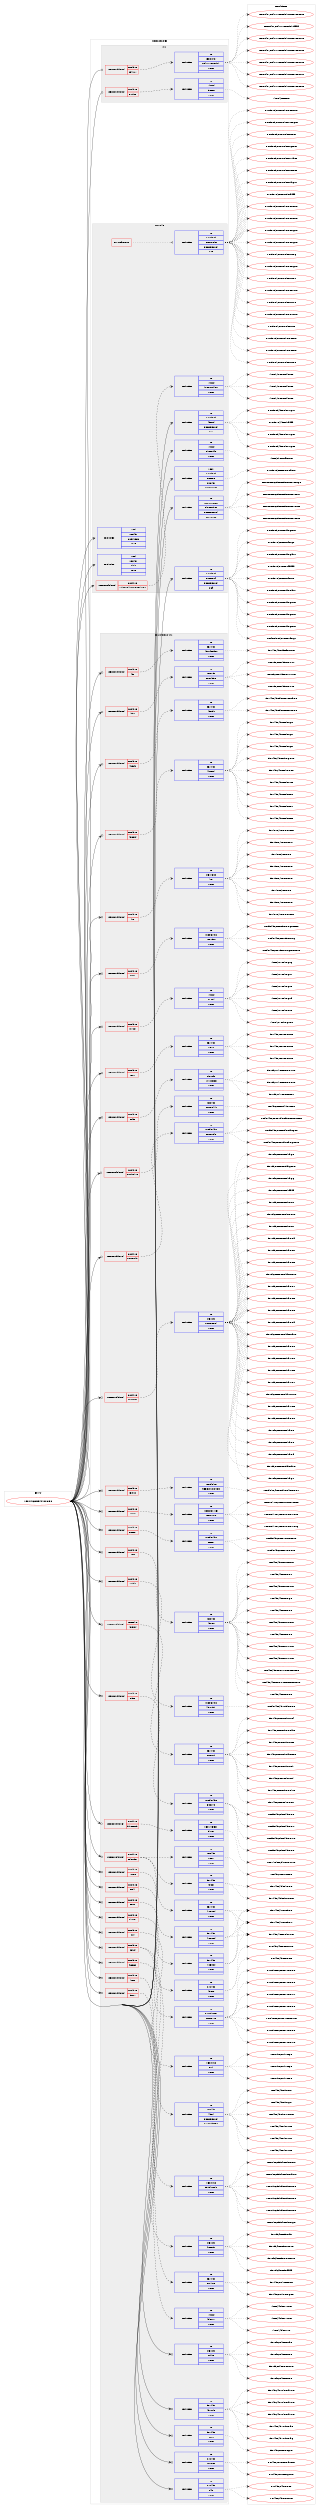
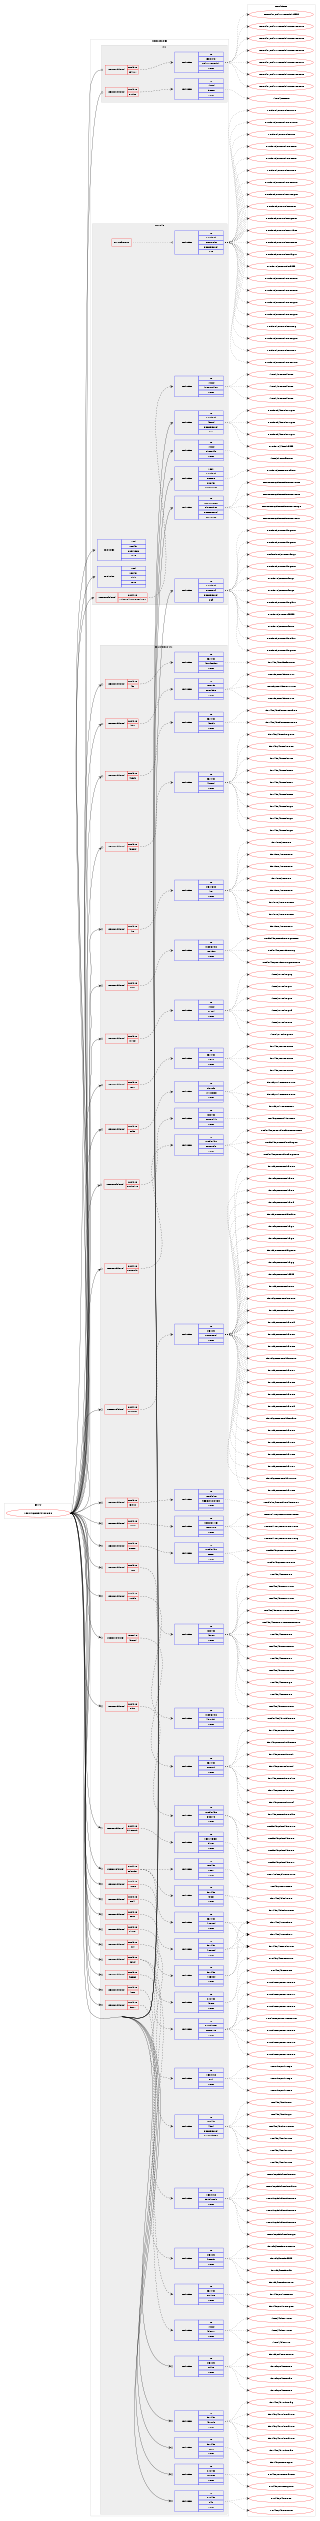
none -> (281, 578)
